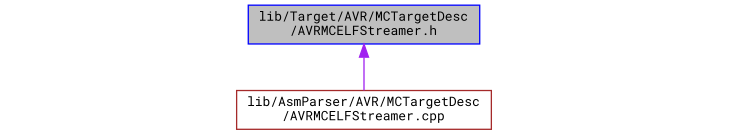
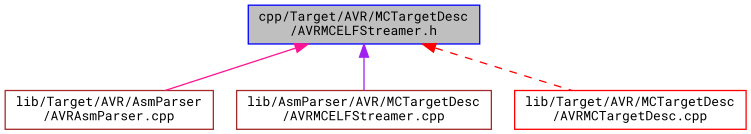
(364, 25) -> (364, 25)
none -> (109, 110)
none -> (630, 110)
